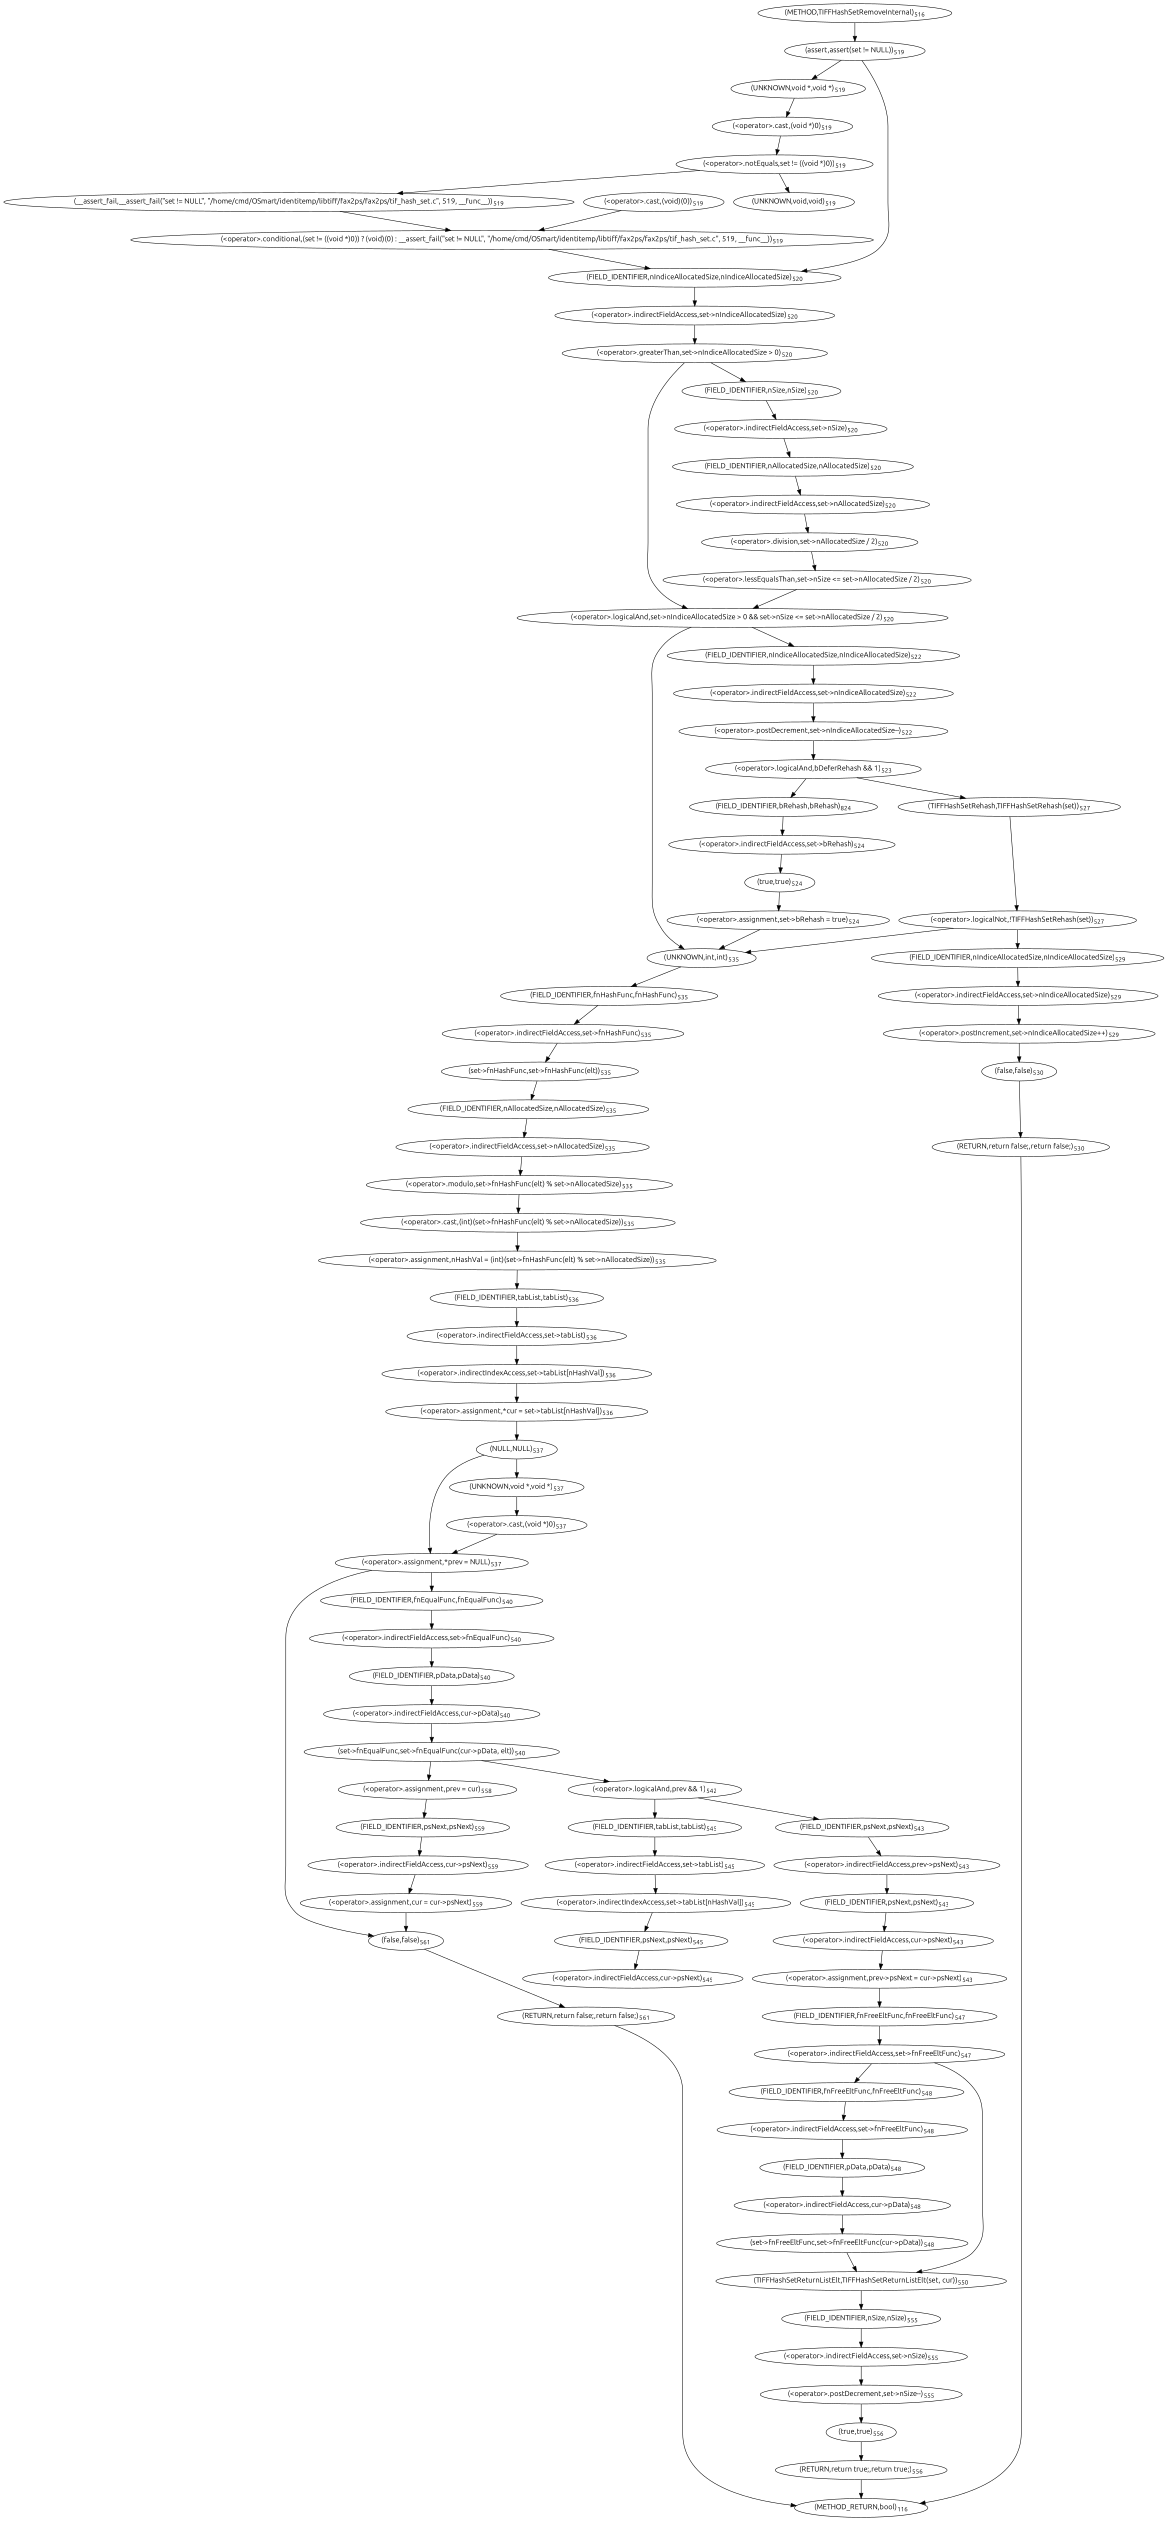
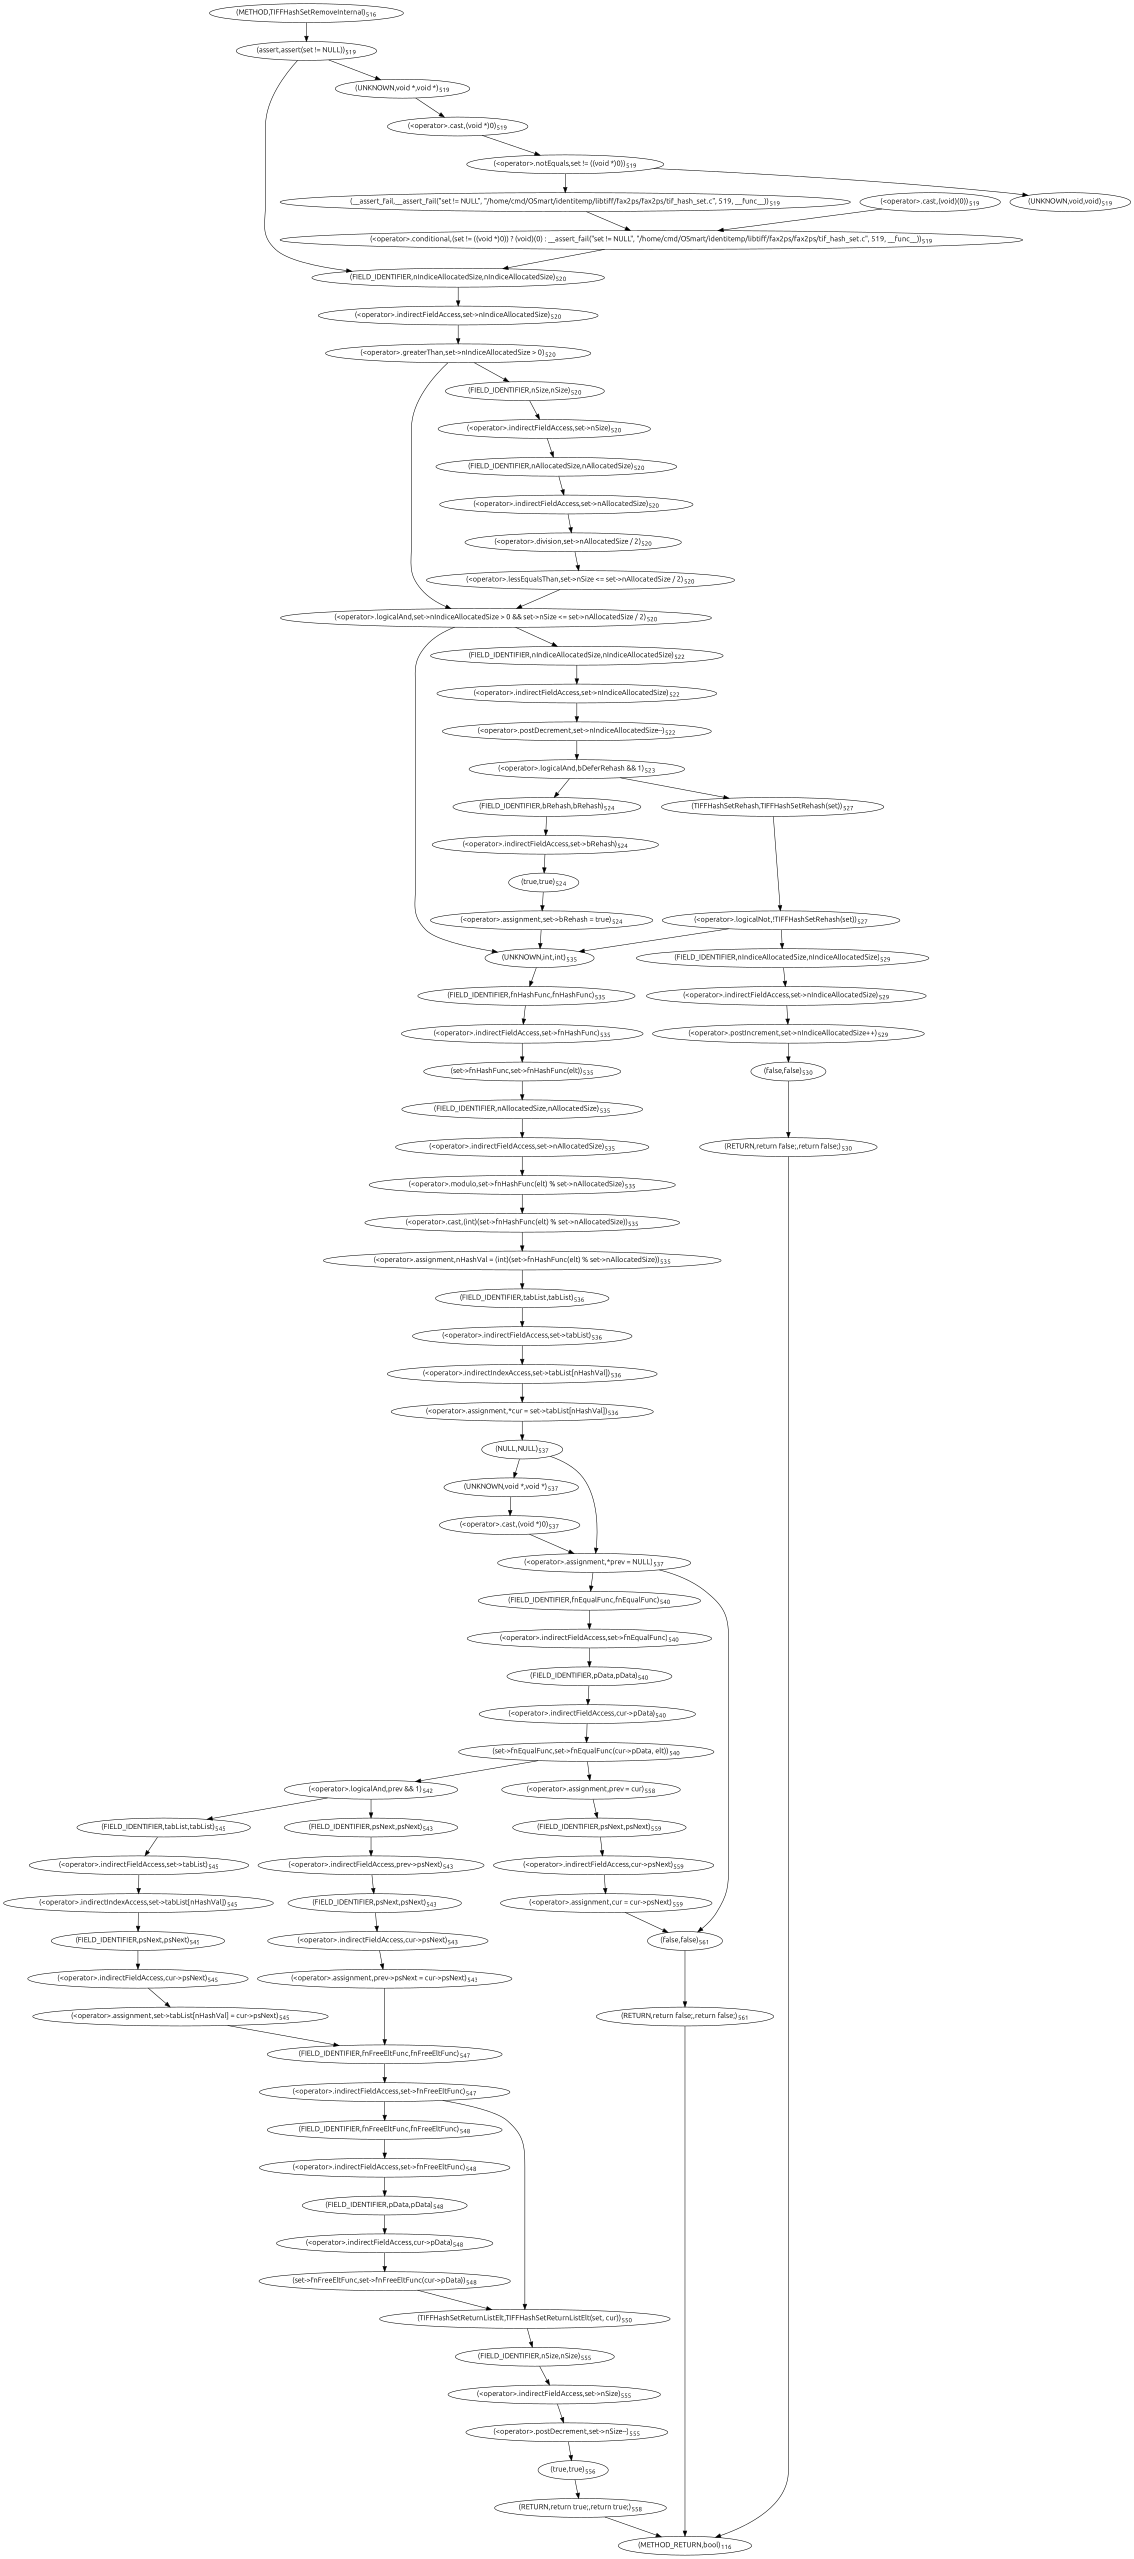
(846, 806) -> (609, 806)
none -> (180, 2017)
(918, 2469) -> (637, 2507)
